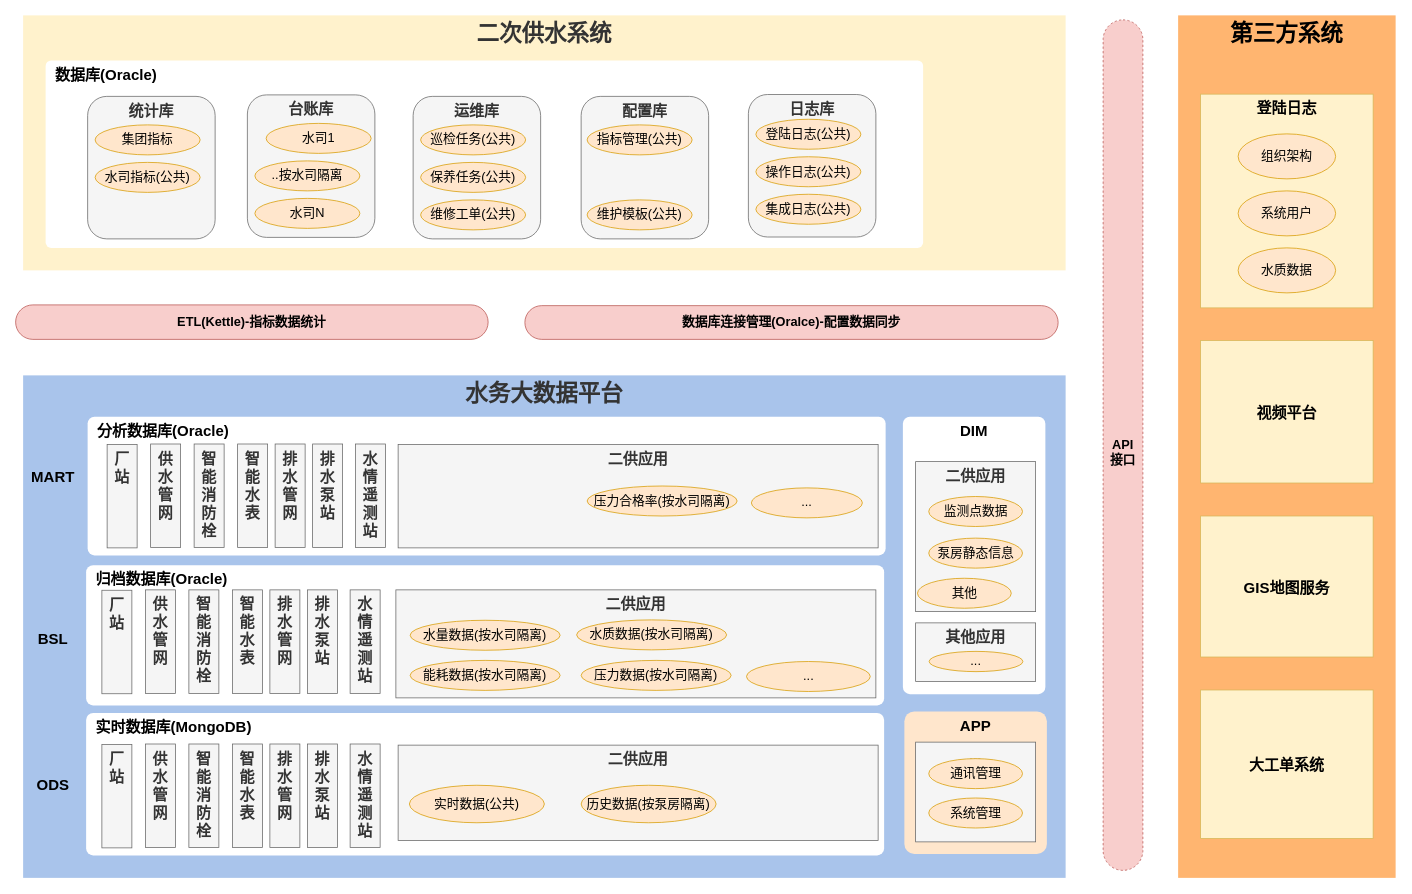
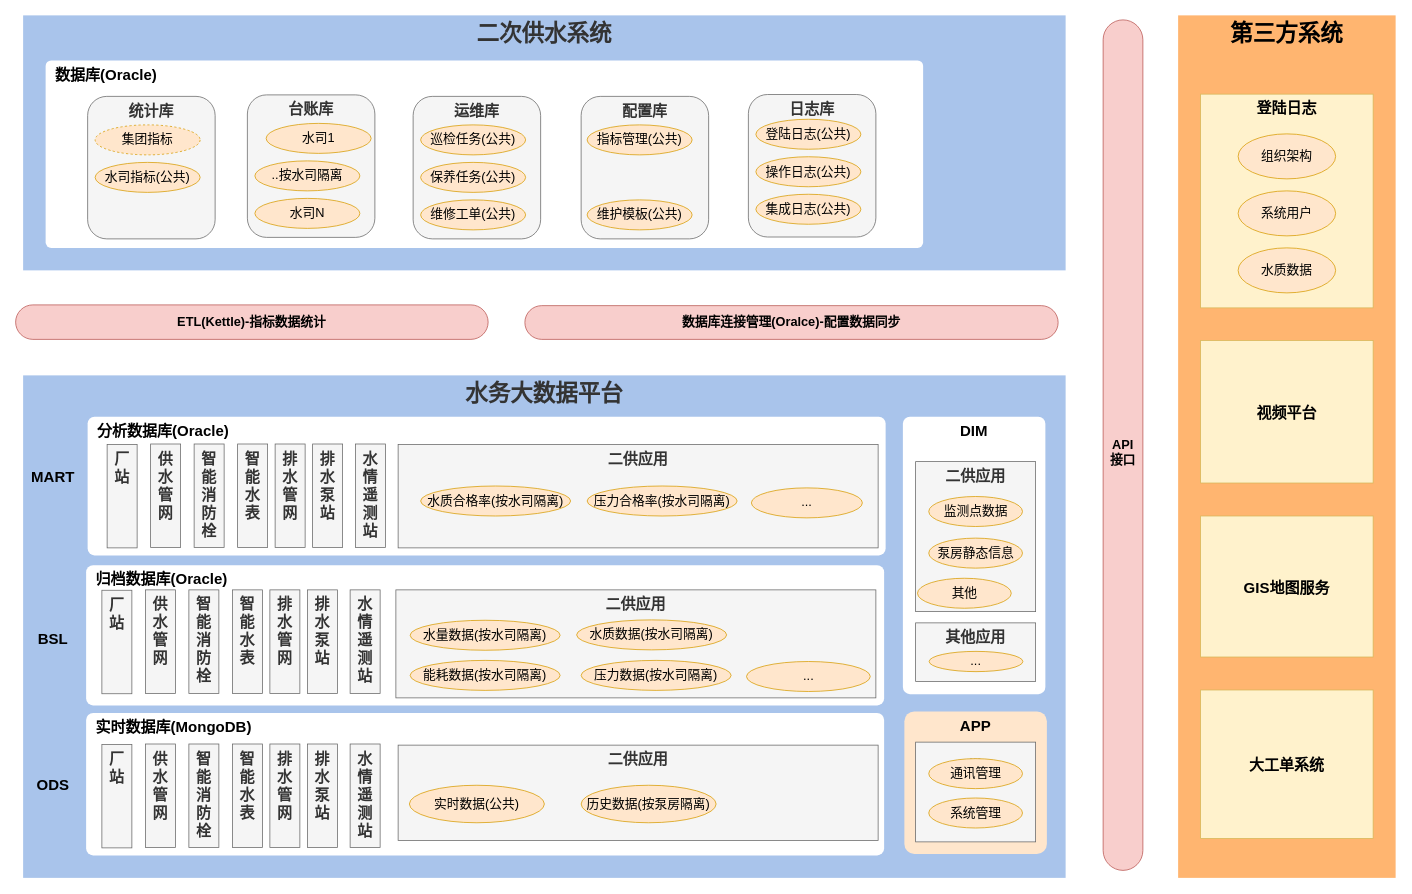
(544, 34) -> (544, 34)
(147, 140) -> (147, 140)
(1123, 445) -> (1123, 445)
none -> (495, 501)
